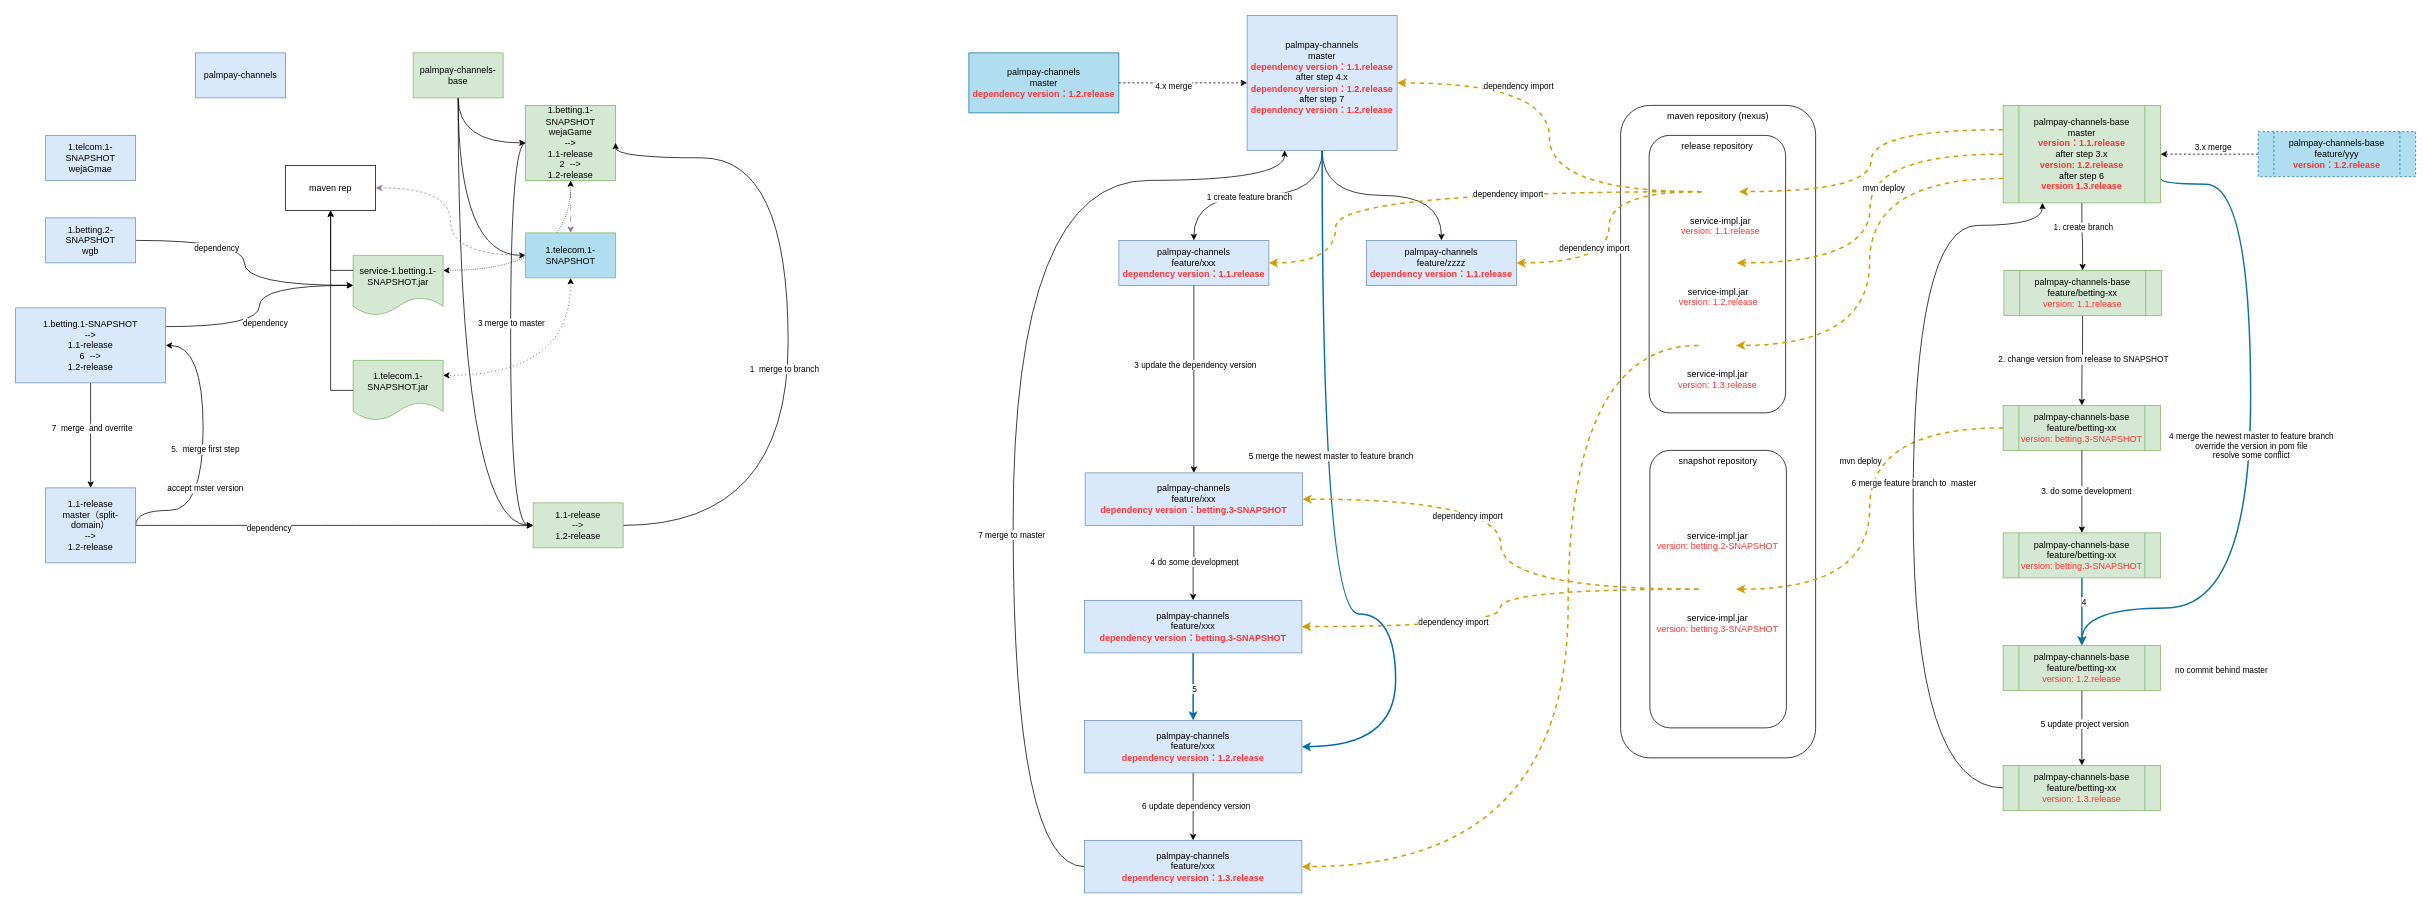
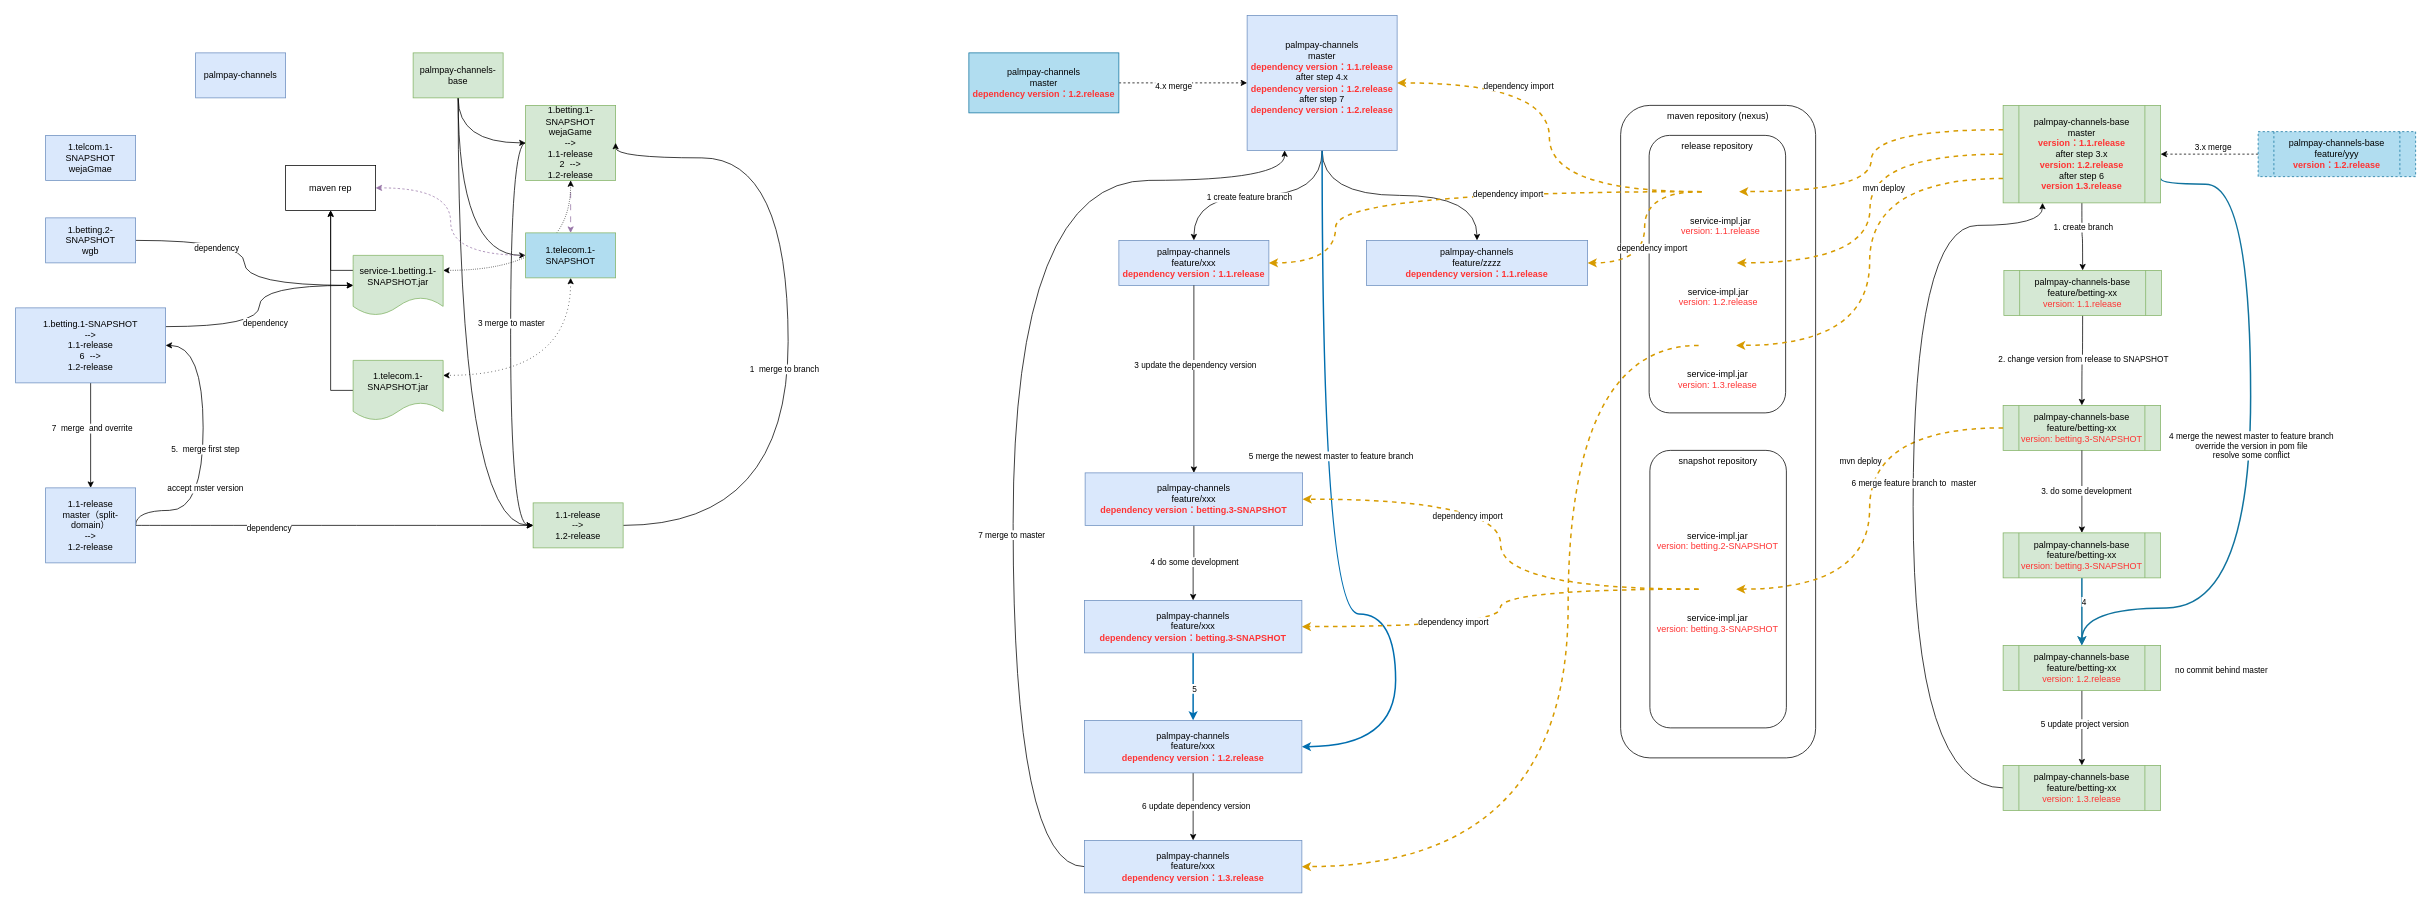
(1441, 263) -> (1477, 263)
